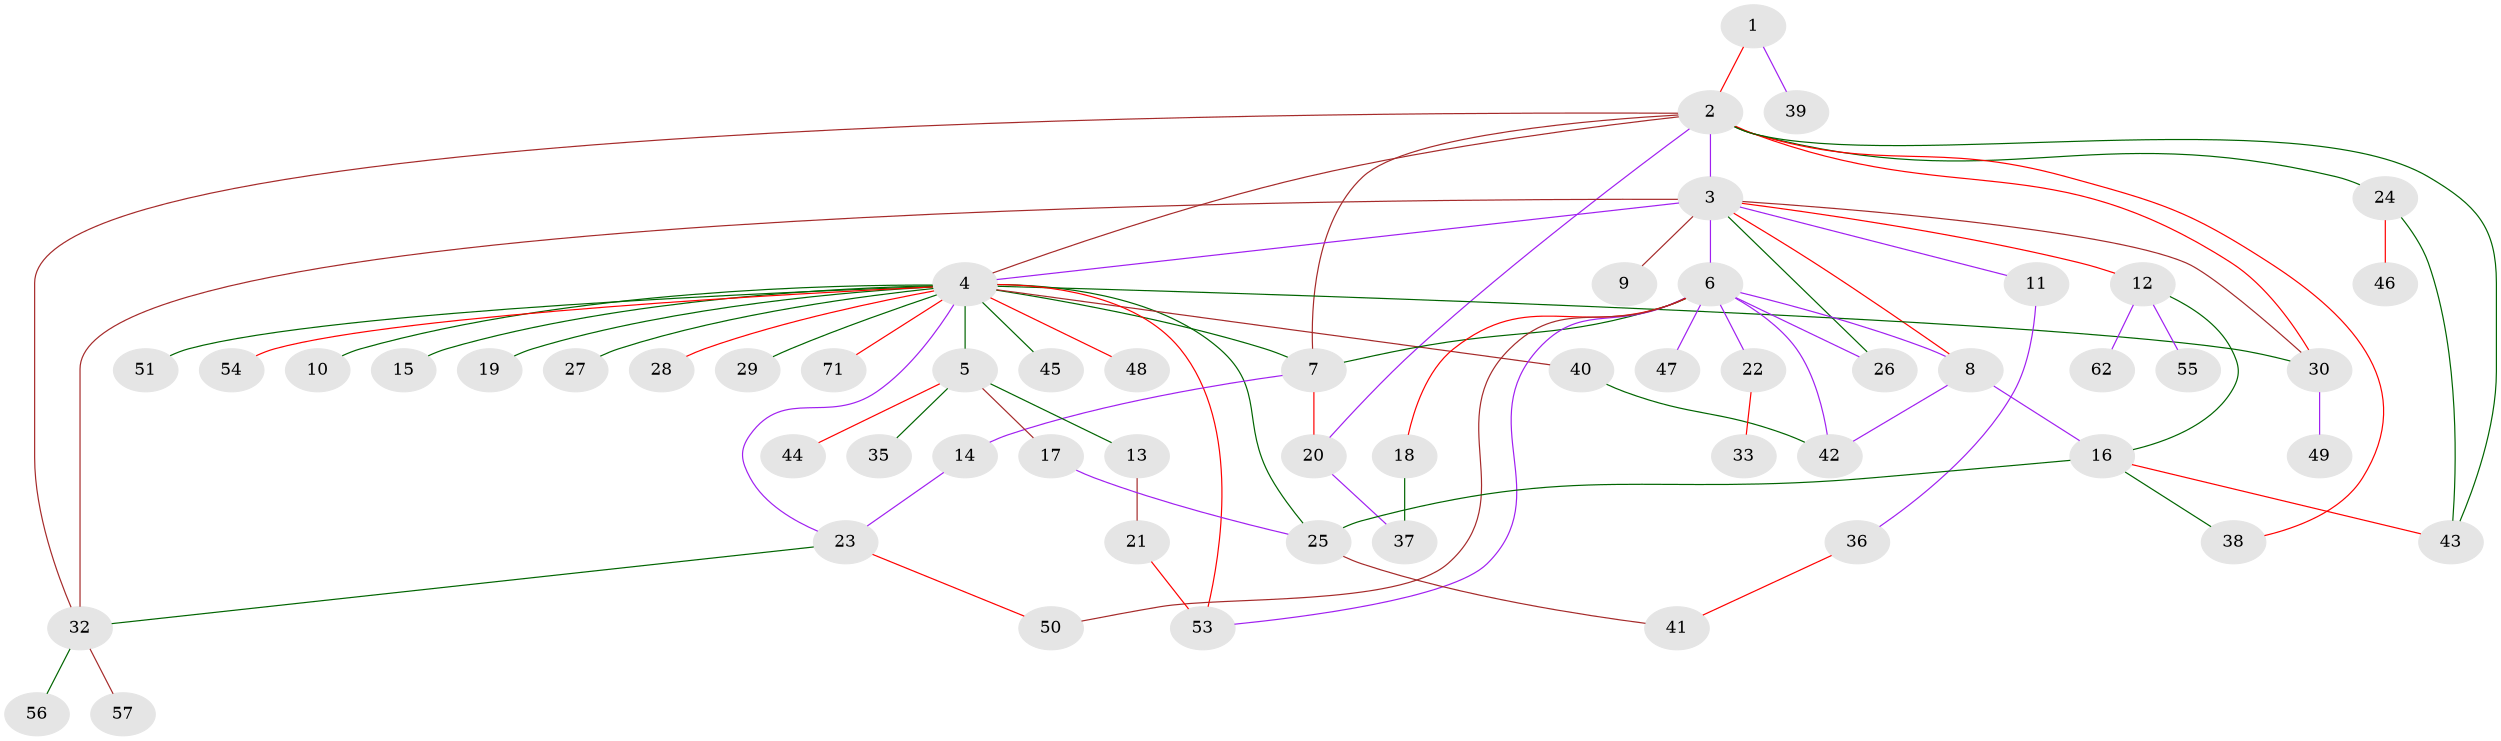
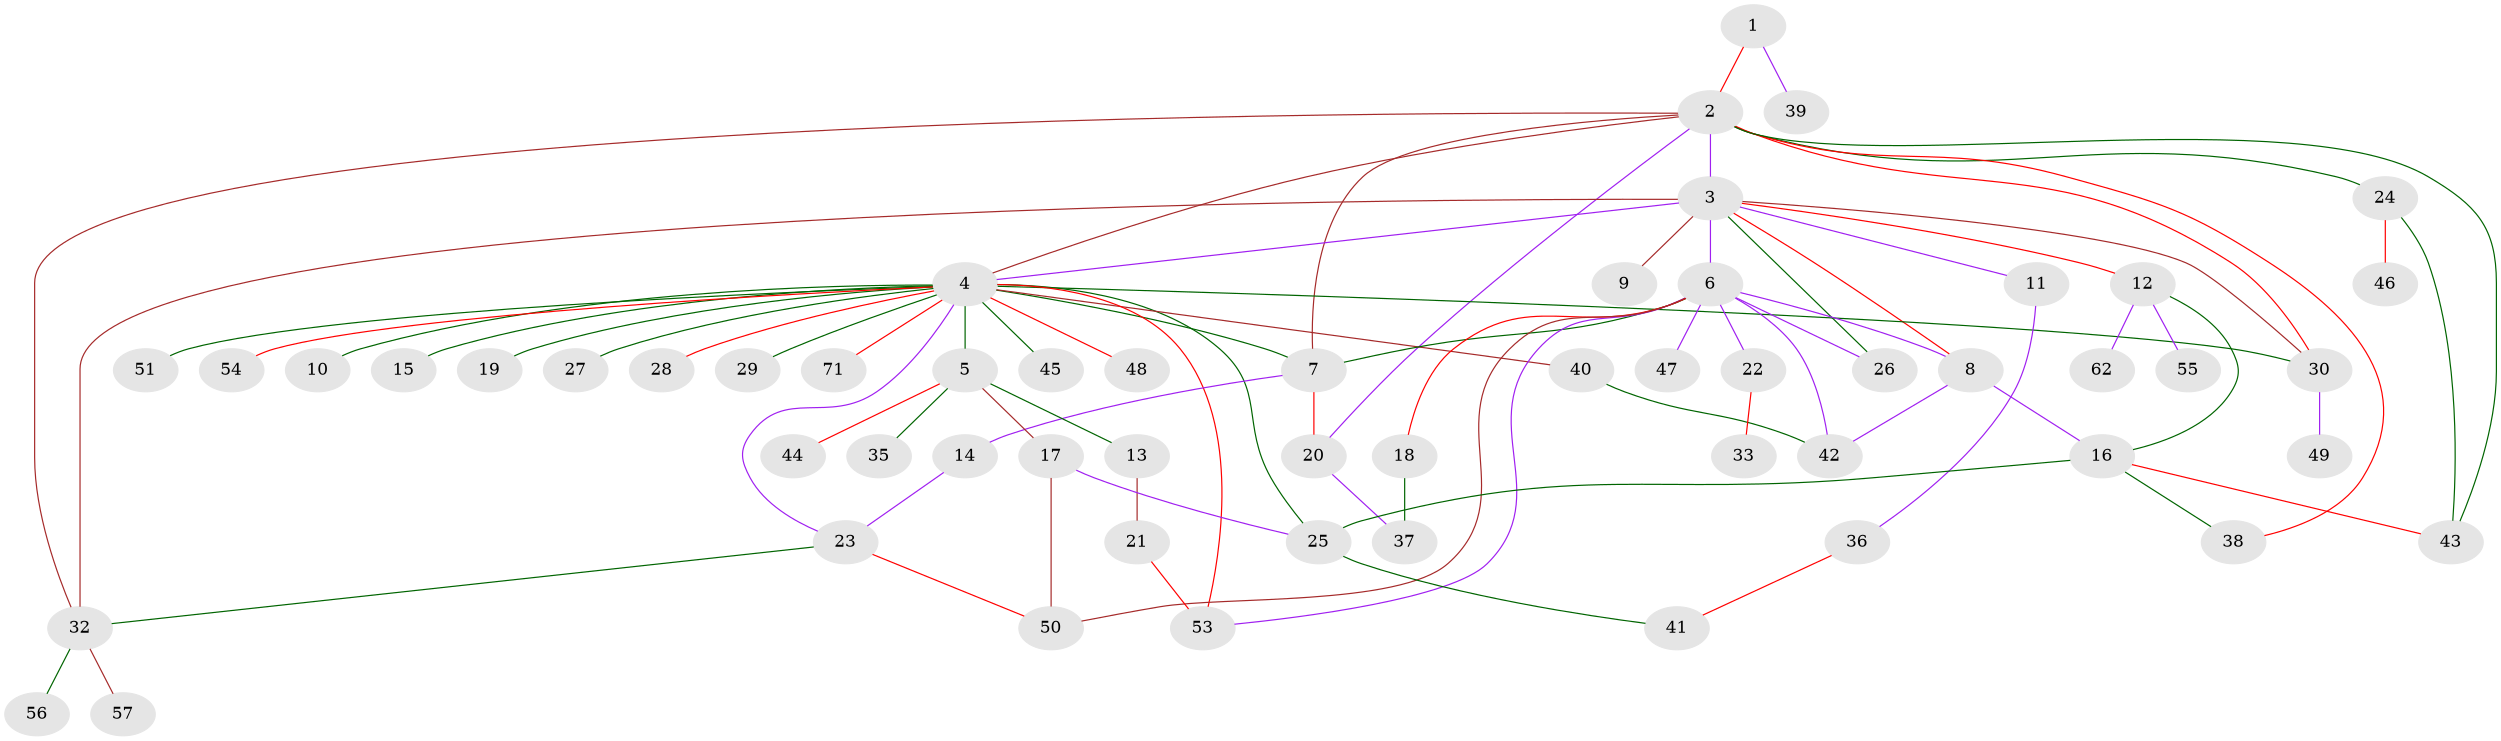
none -> (1051, 542)
(1493, 598) -> (1493, 598)
